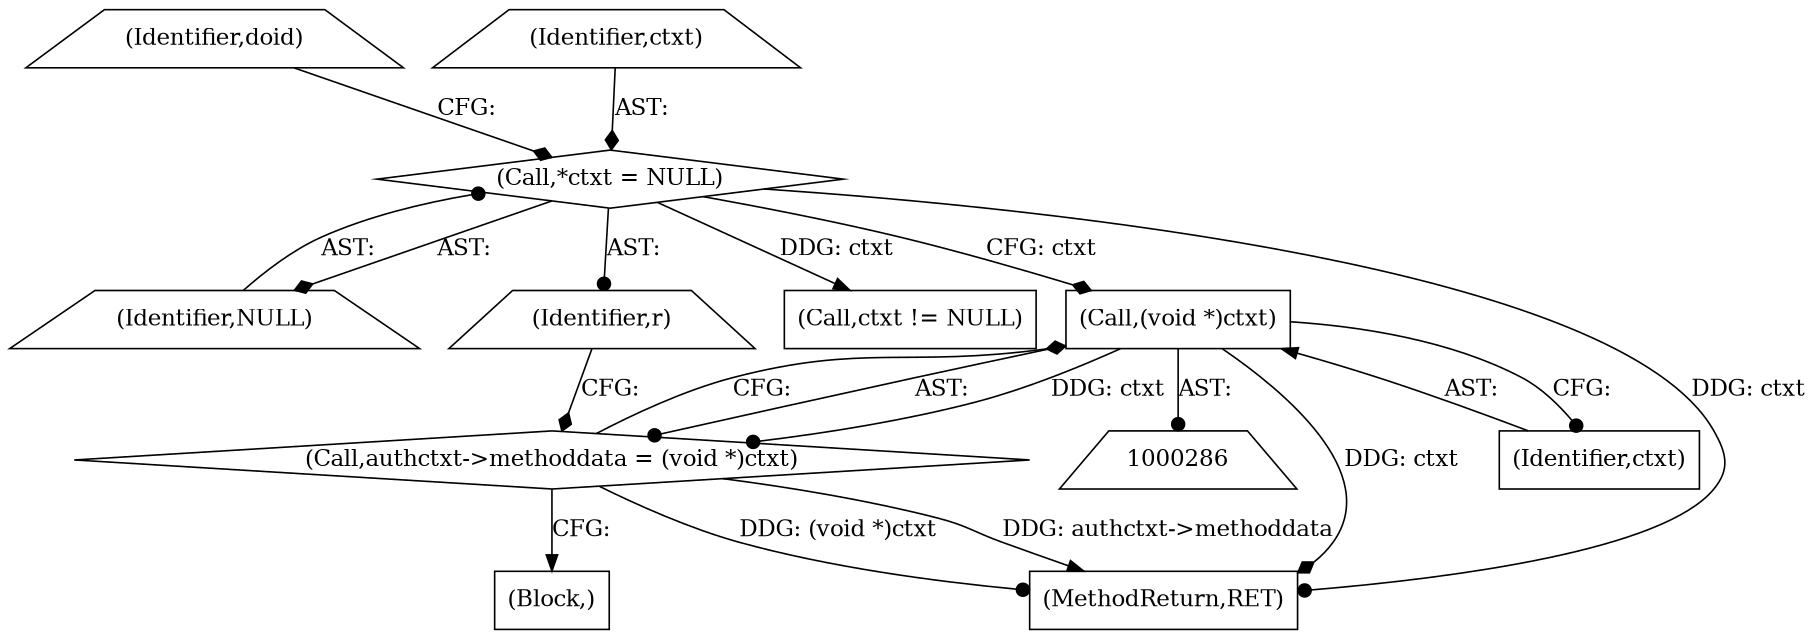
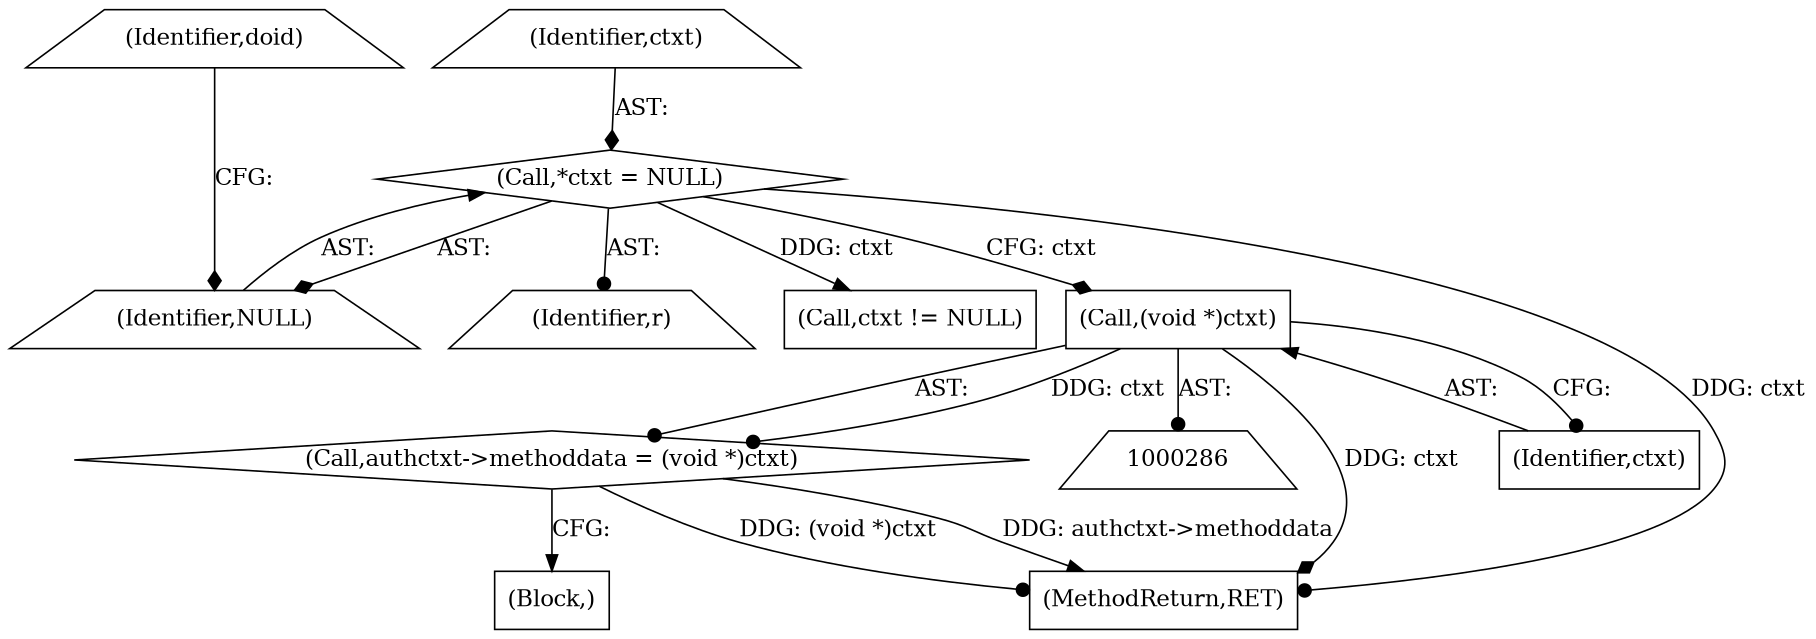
(414, 109) -> (215, 169)
(350, 226) -> (350, 226)
(815, 362) -> none
(580, 381) -> none
